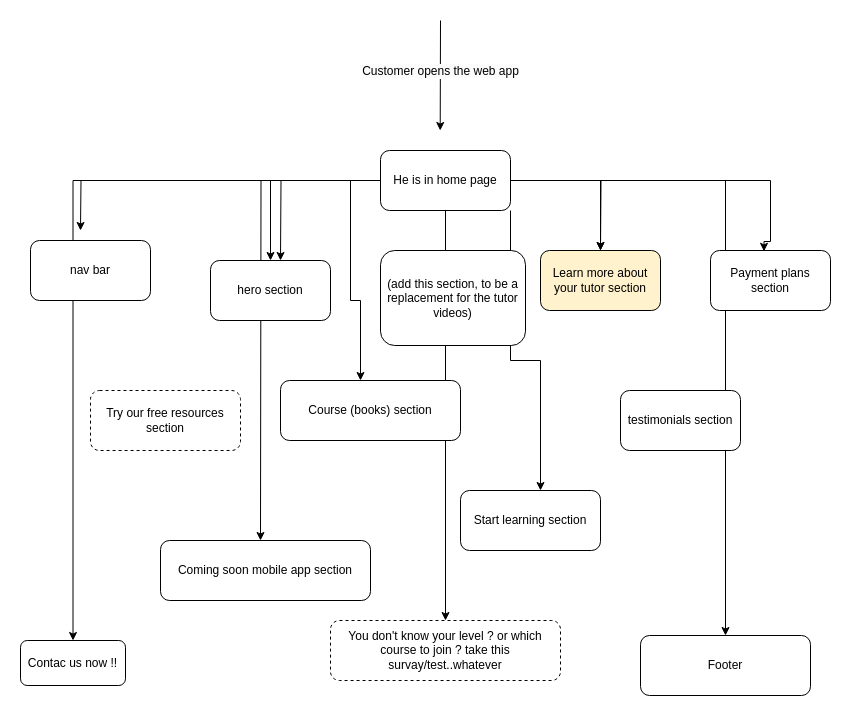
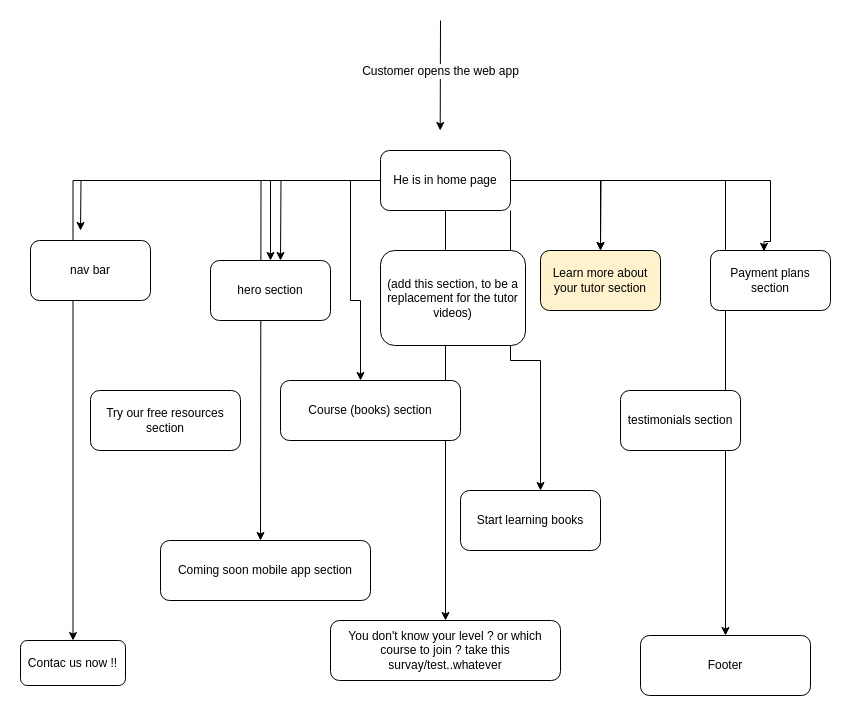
(166, 421) -> (166, 421)
(531, 521) -> (531, 521)
(446, 651) -> (446, 651)
